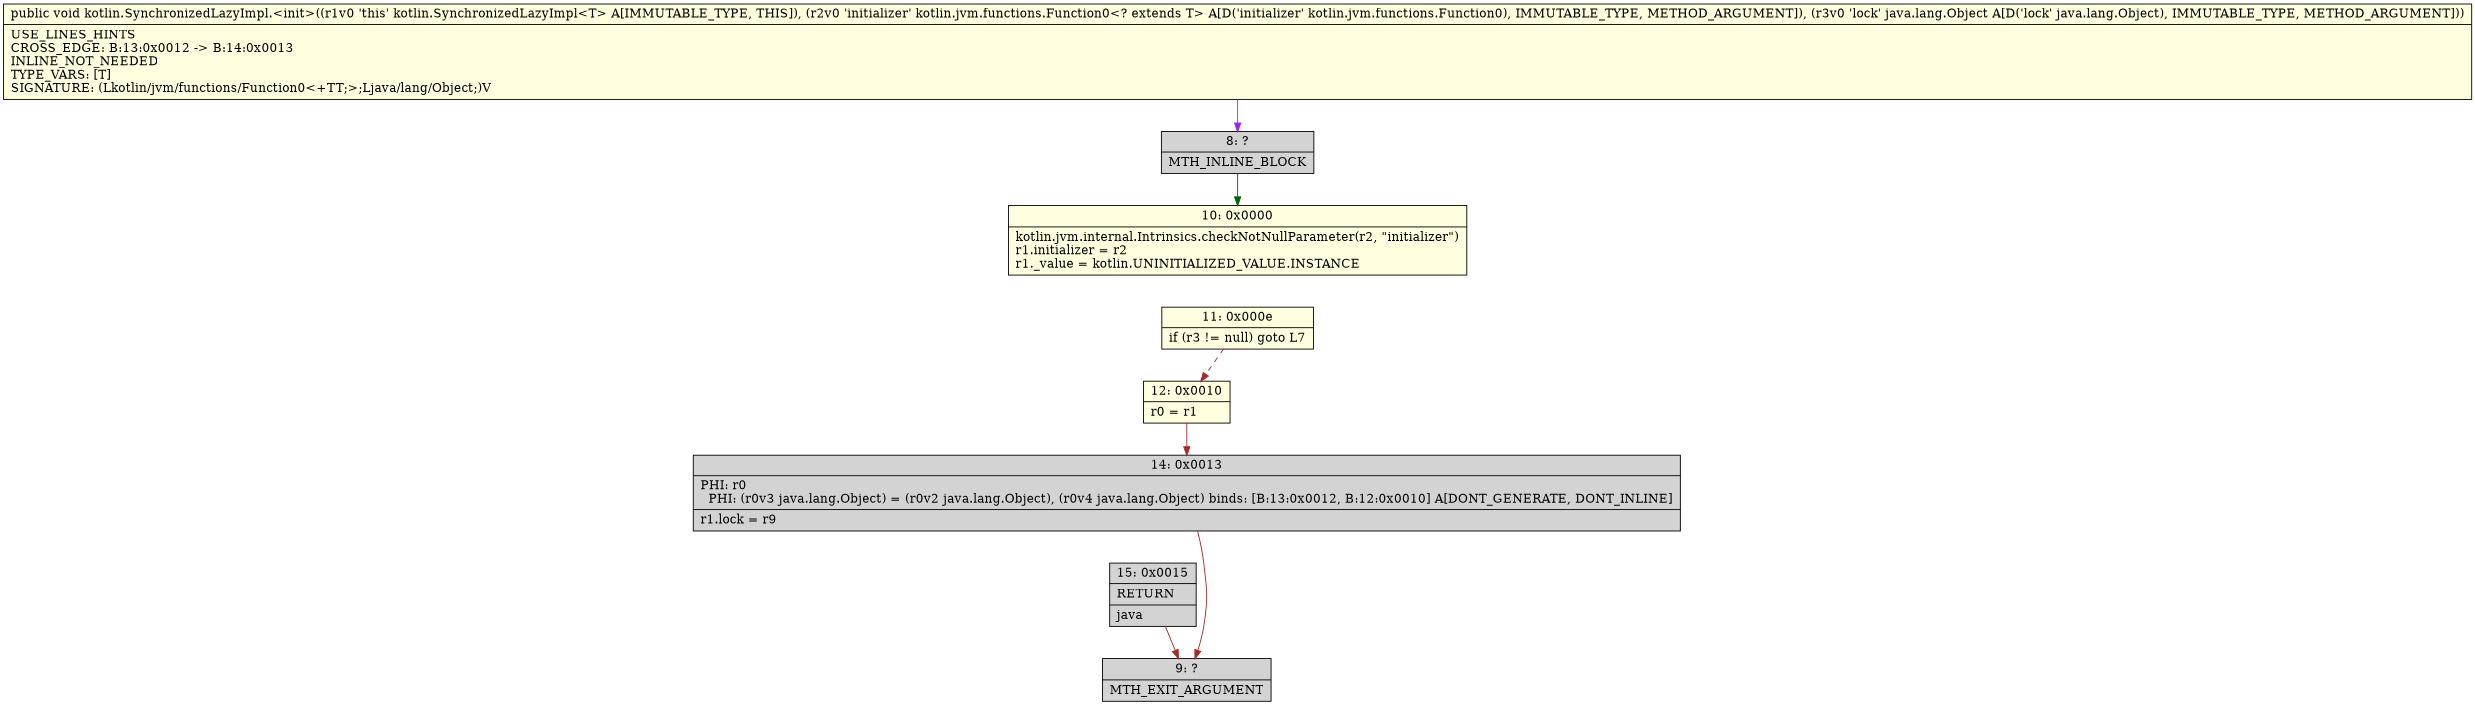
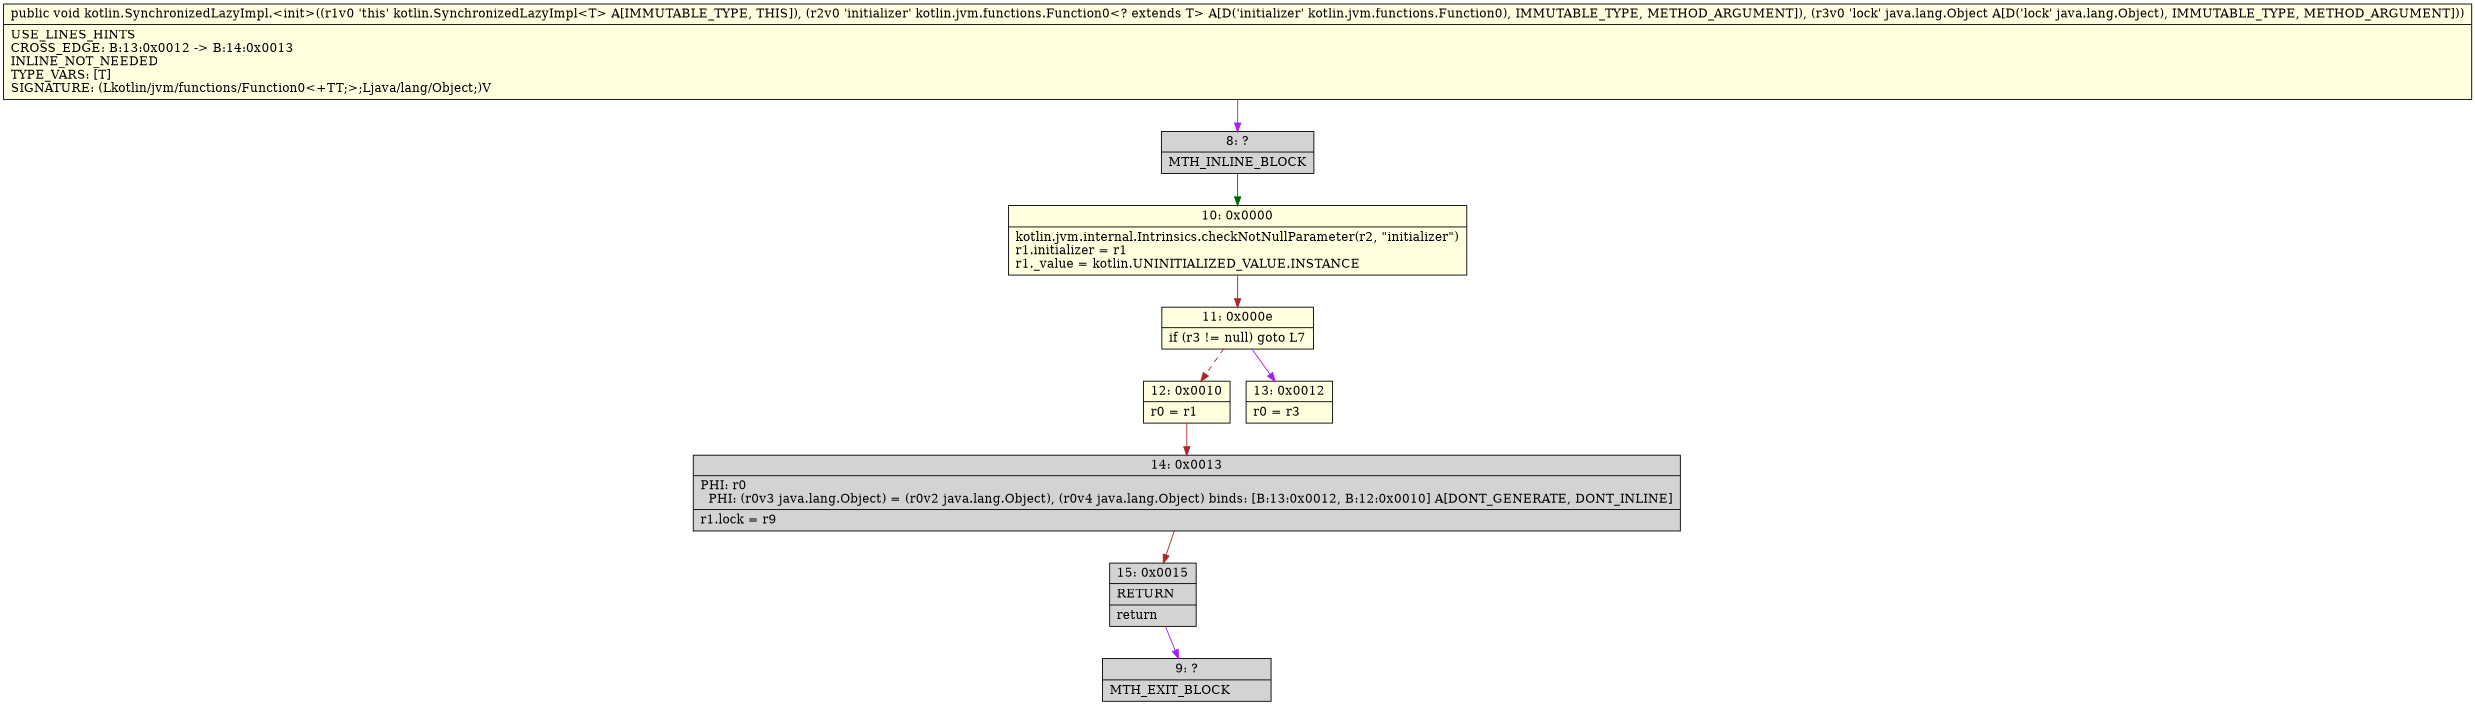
(1072, 251) -> (1072, 251)
none -> (1238, 287)
none -> (1289, 402)
(1206, 591) -> (1170, 543)
(1130, 615) -> (1137, 615)
(1170, 638) -> (1170, 638)
(1187, 690) -> (1170, 690)
